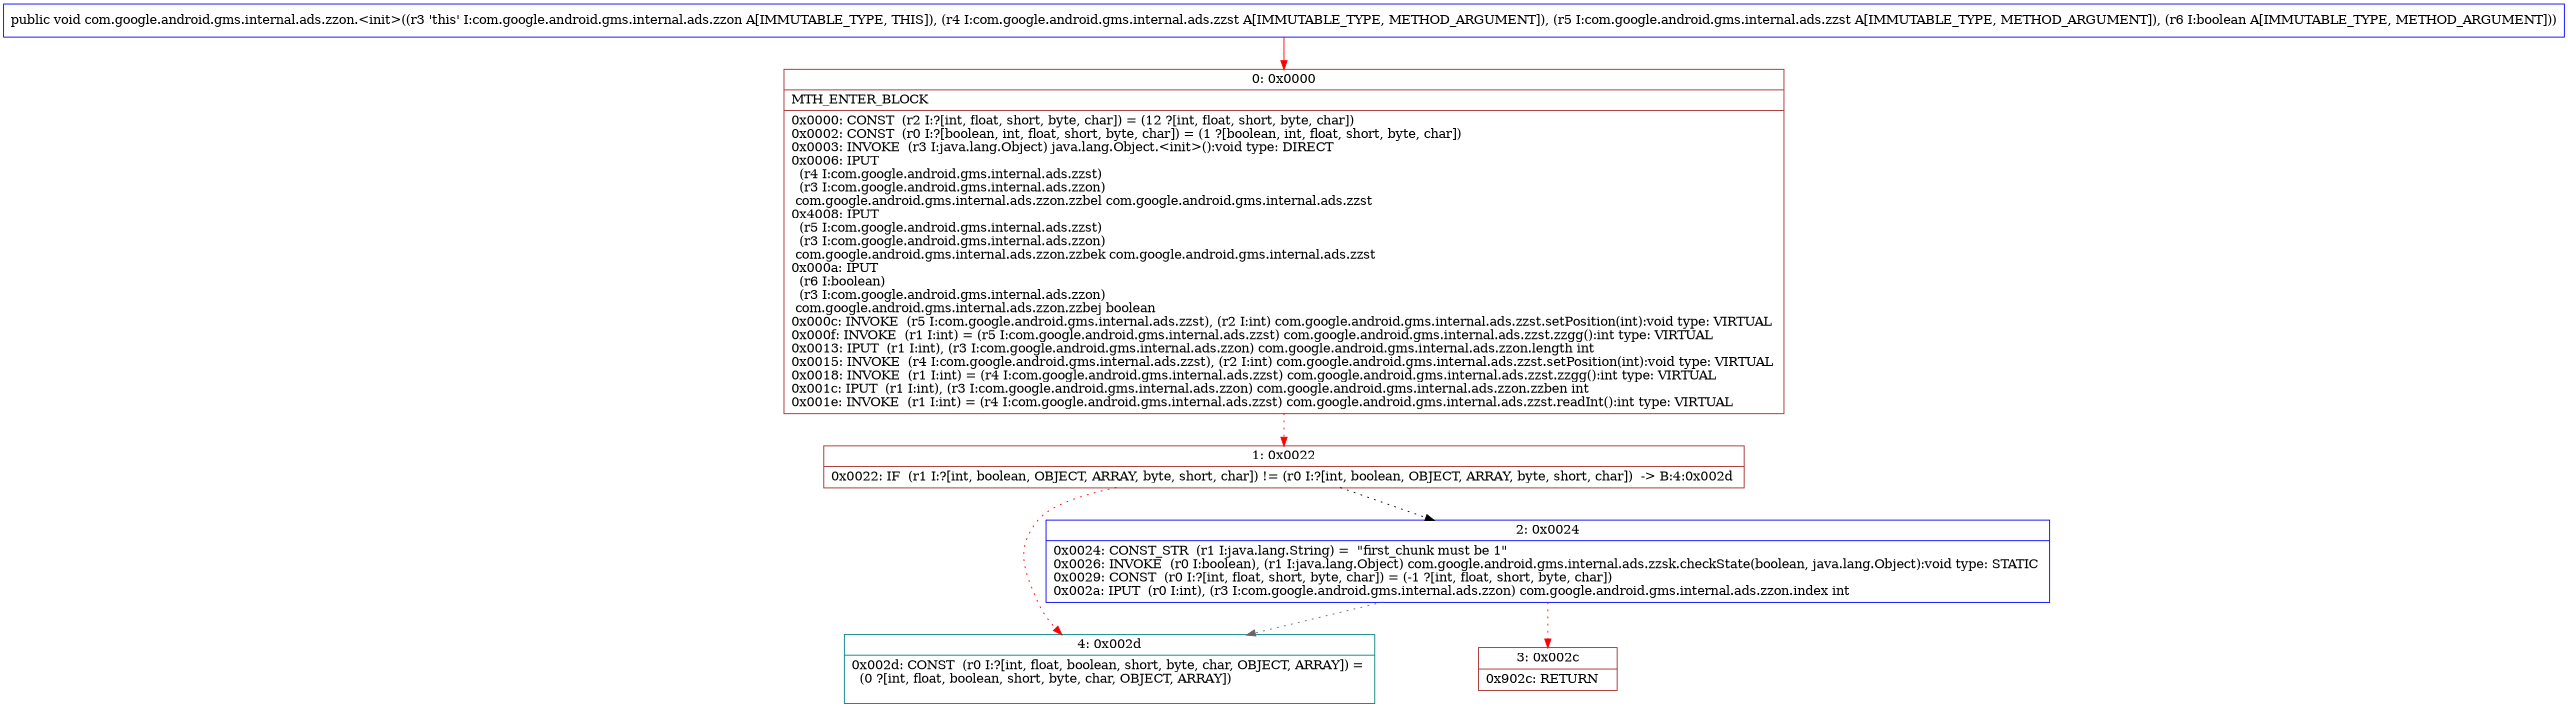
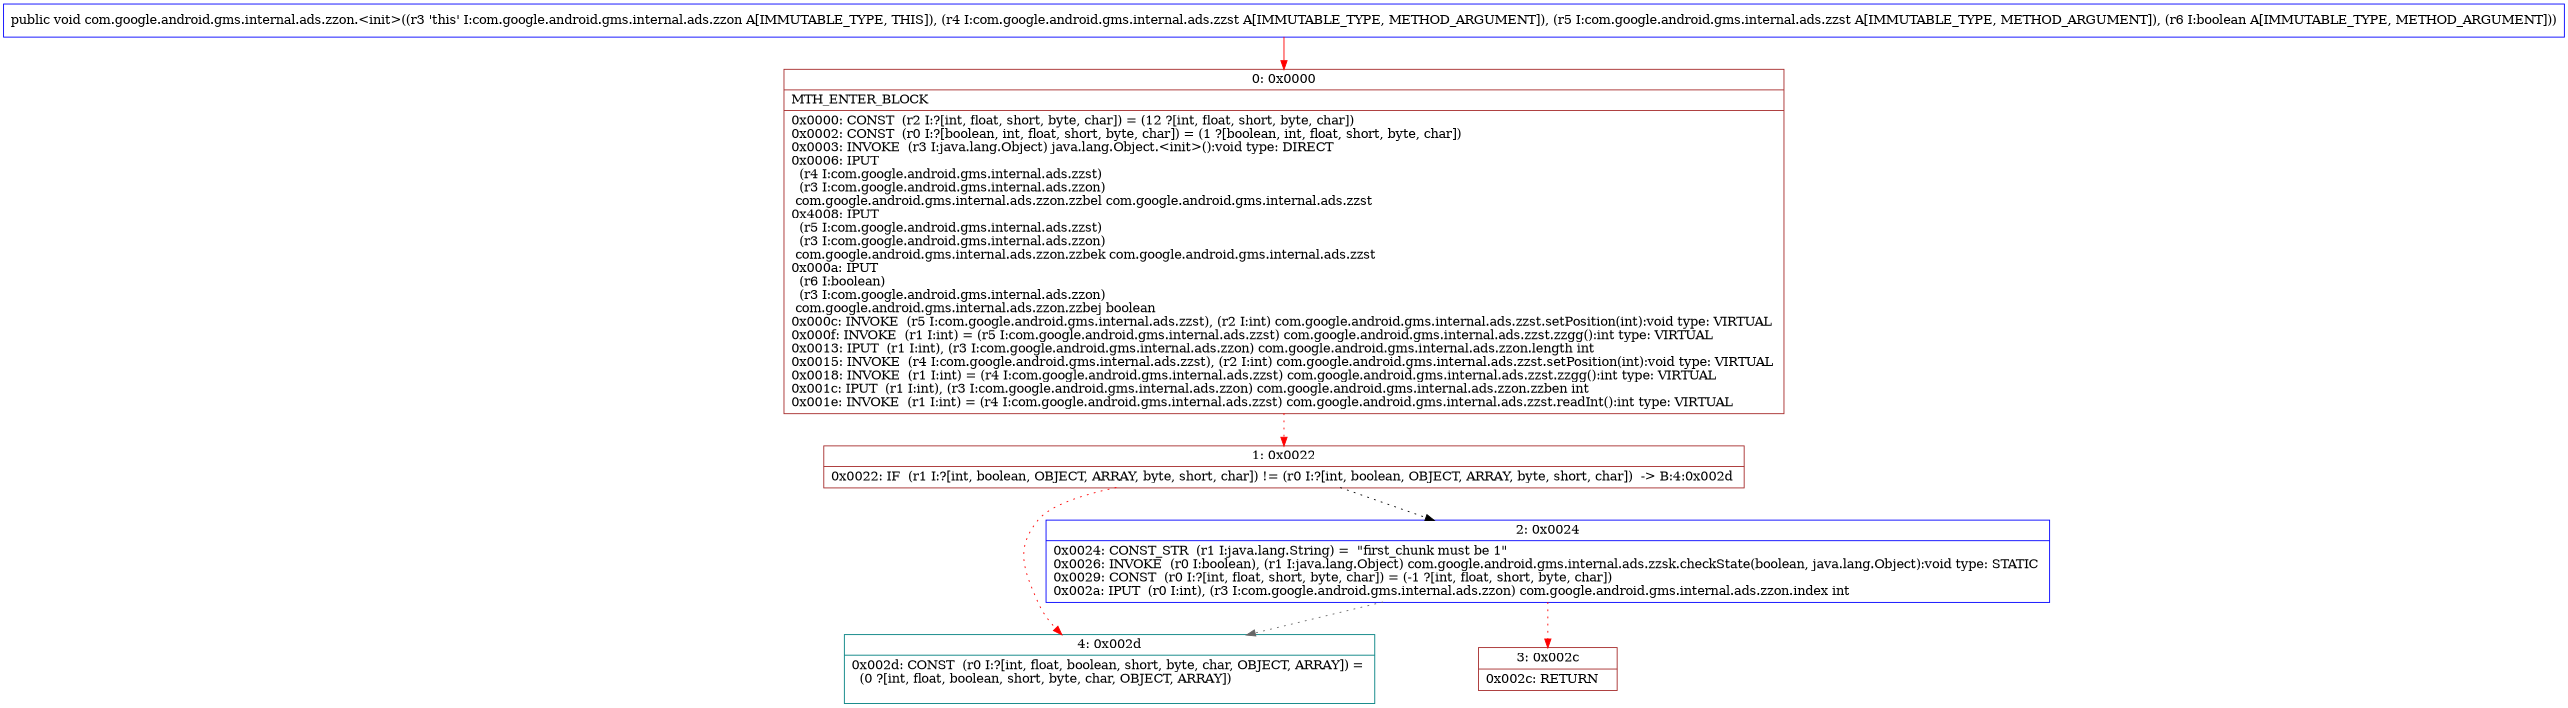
(1548, 679) -> (1548, 679)
